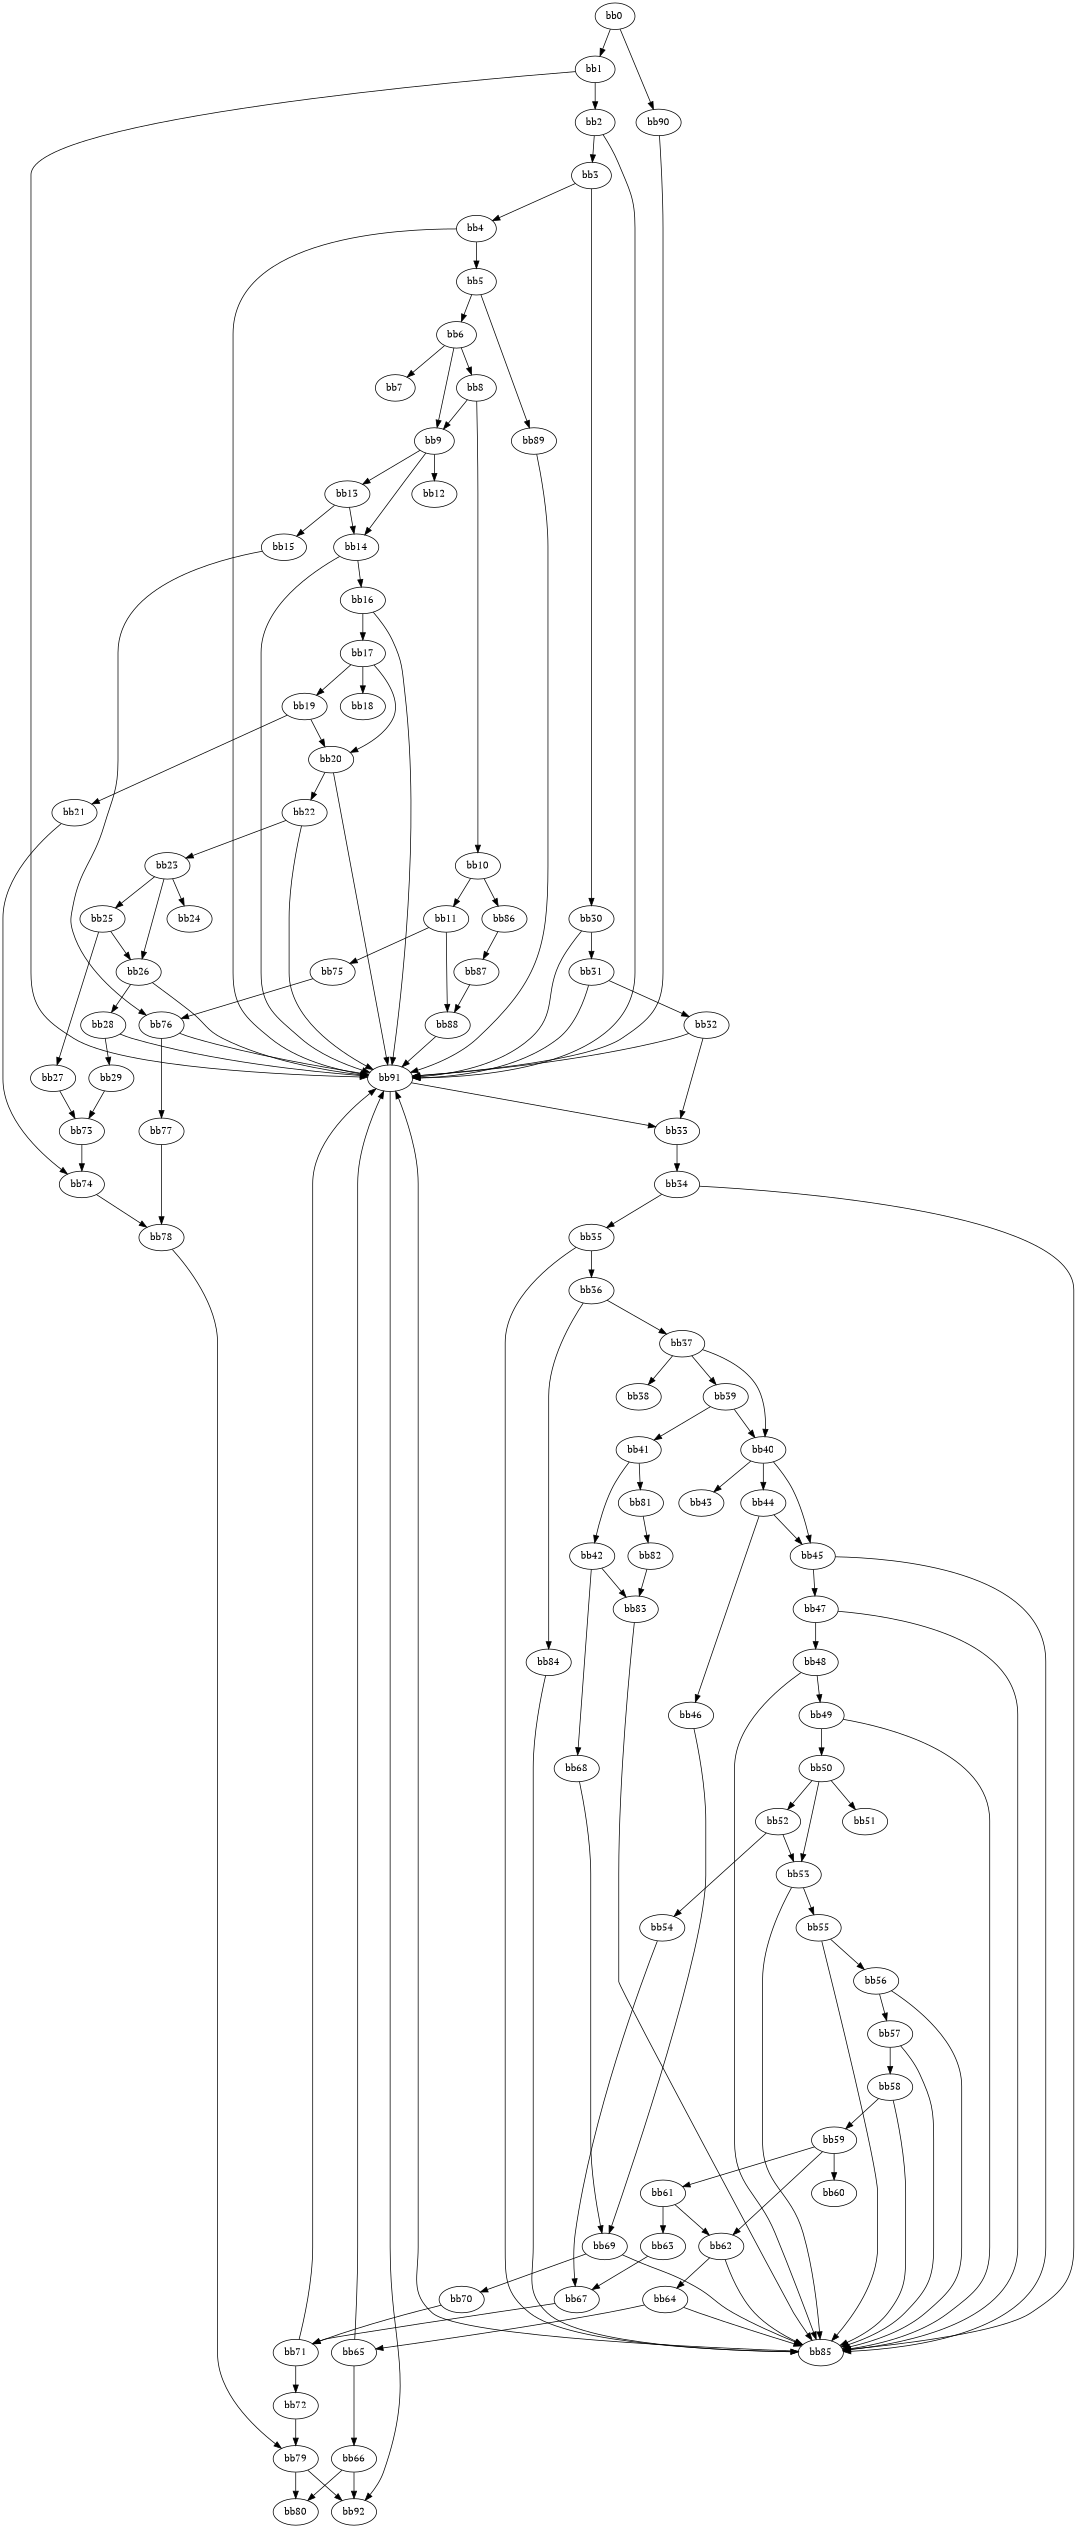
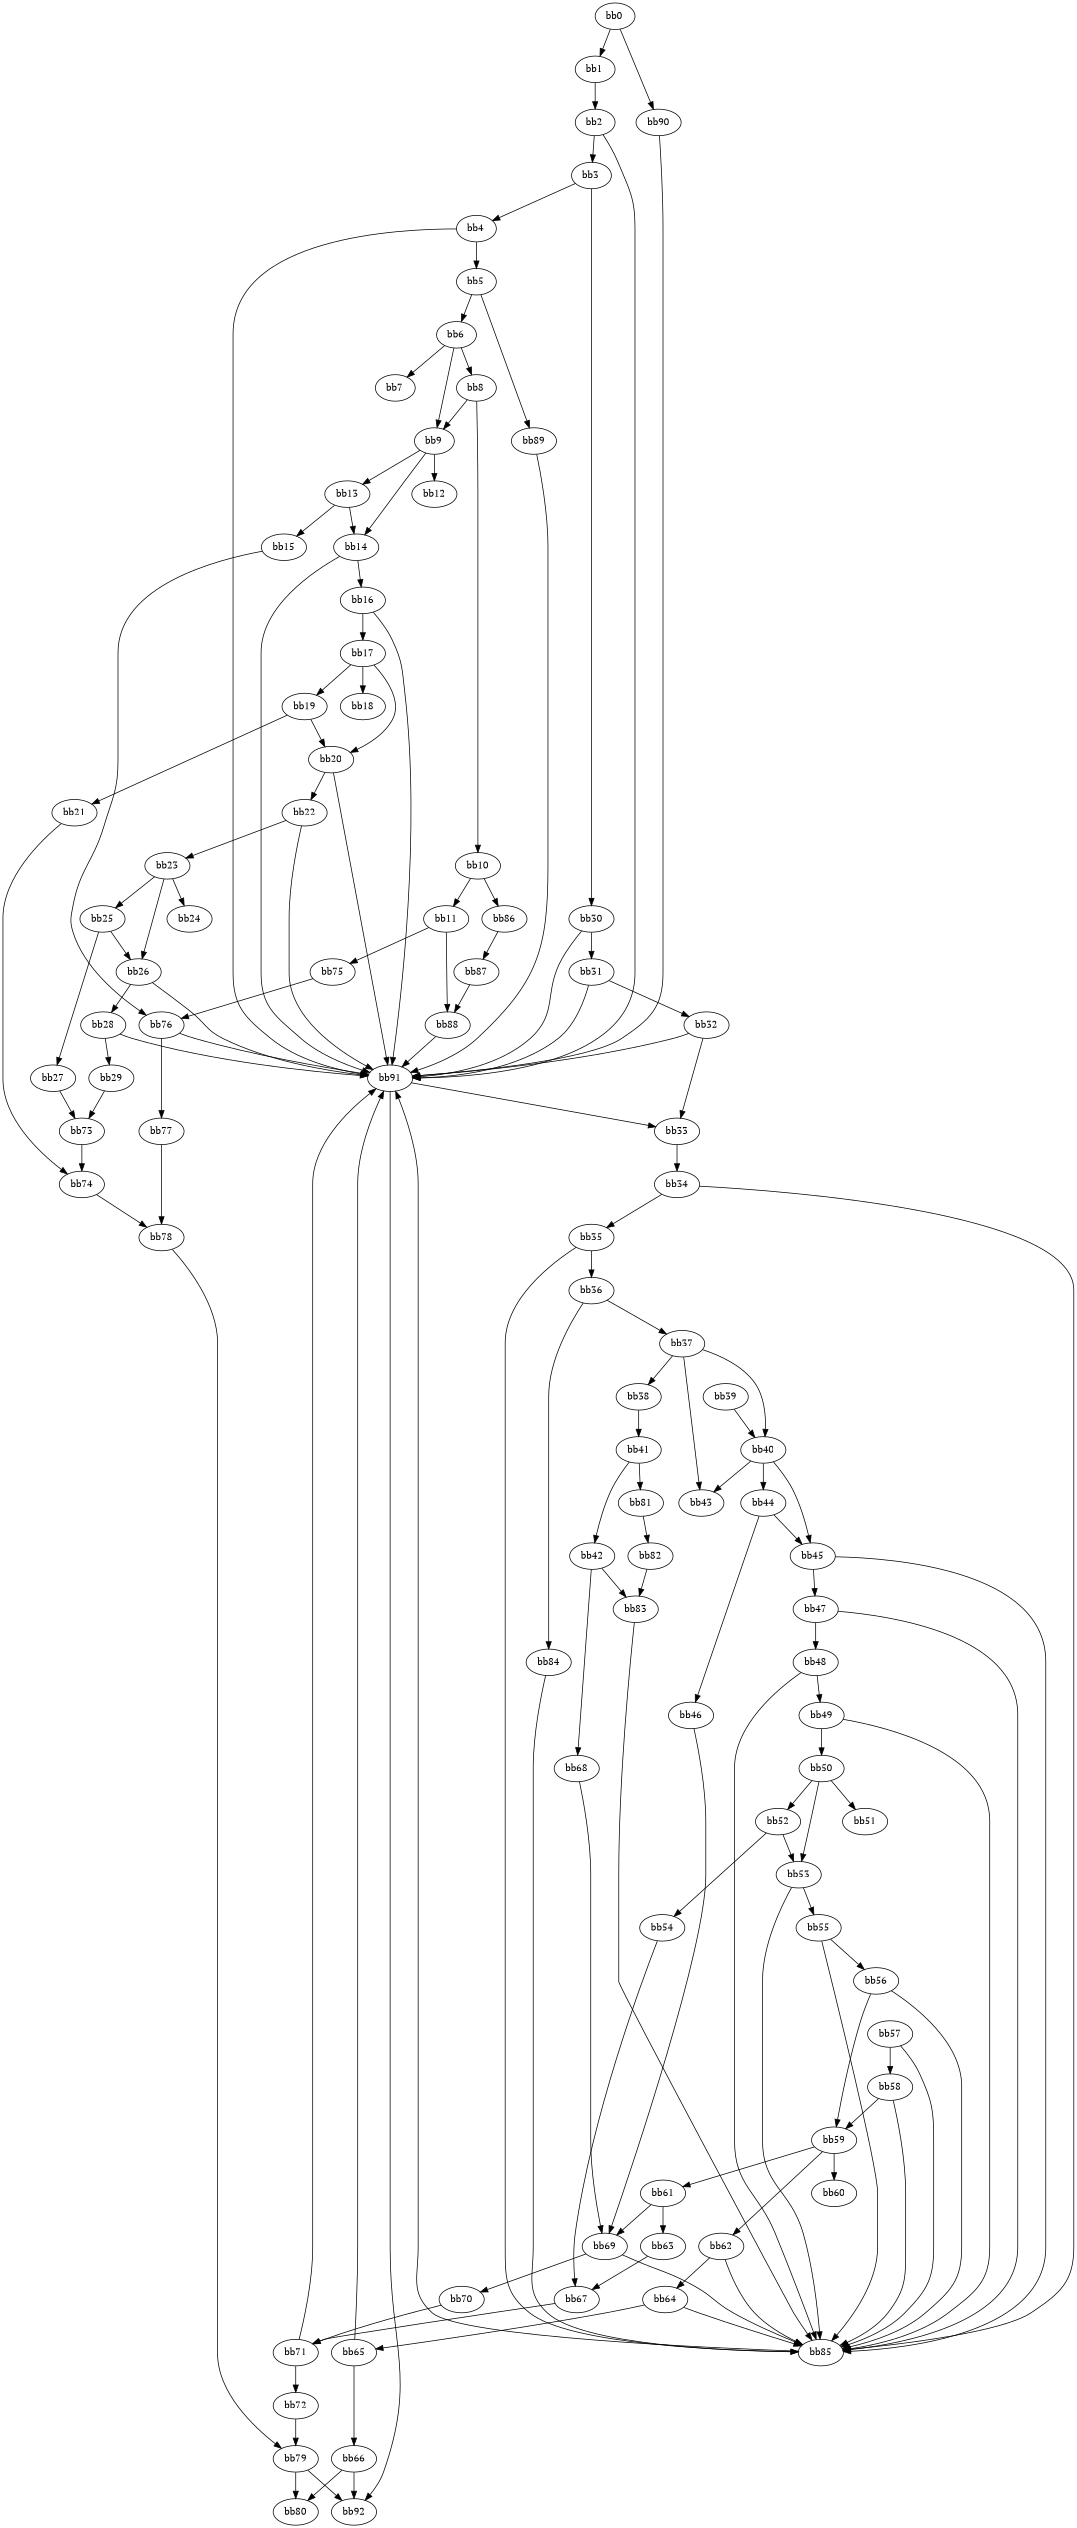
(31, 480) -> none
(702, 1367) -> (691, 1420)
(686, 1421) -> (639, 1420)
(882, 2004) -> (853, 2047)
(689, 2217) -> (637, 2217)
